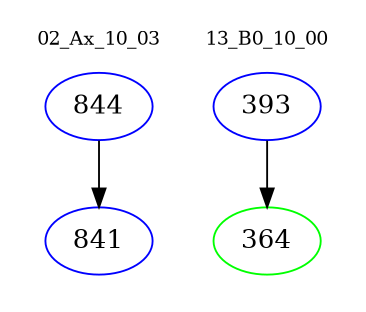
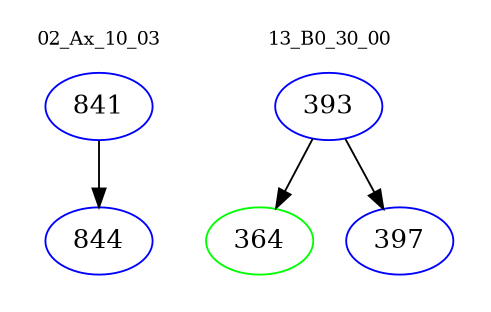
(267, 40) -> (330, 40)
(99, 165) -> (99, 165)
none -> (400, 241)
